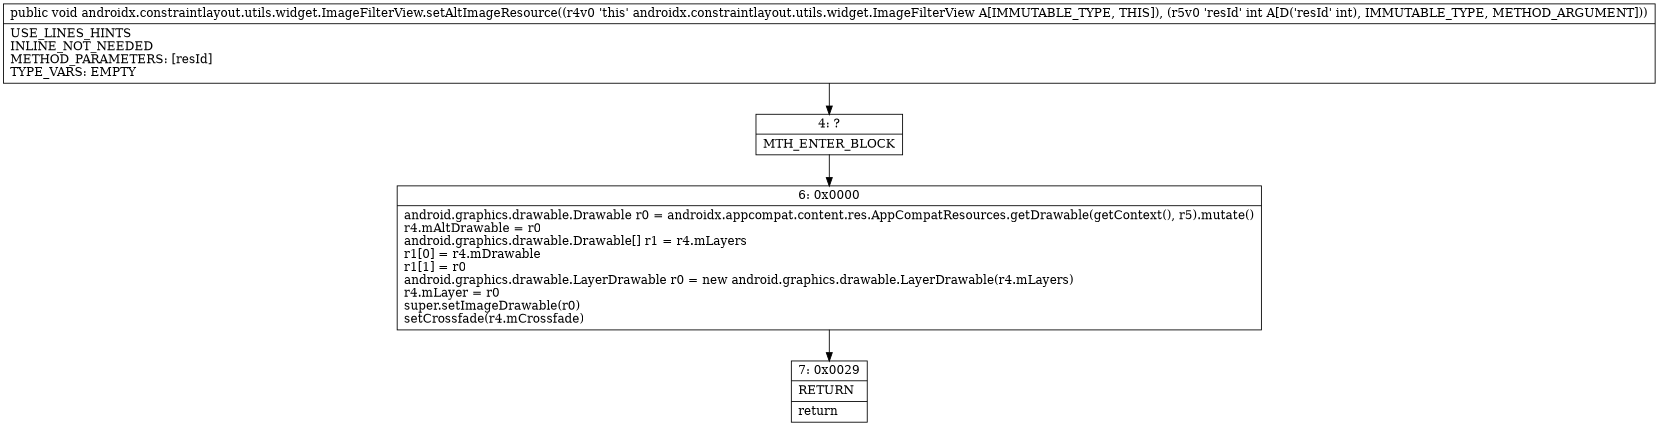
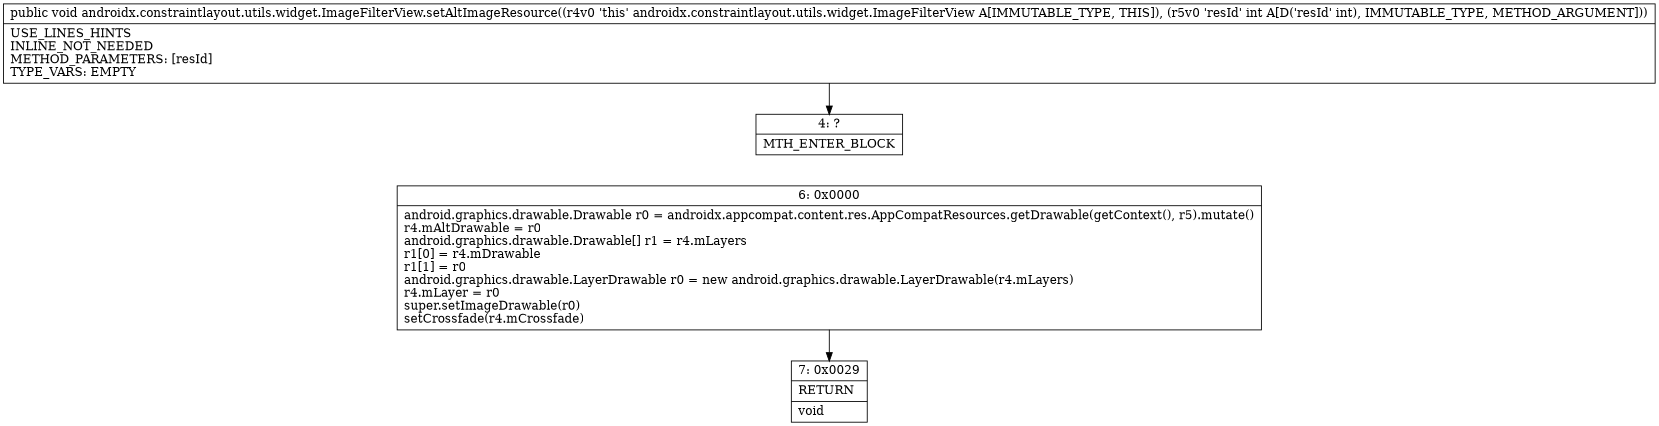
(829, 166) -> none
(818, 411) -> (812, 411)
